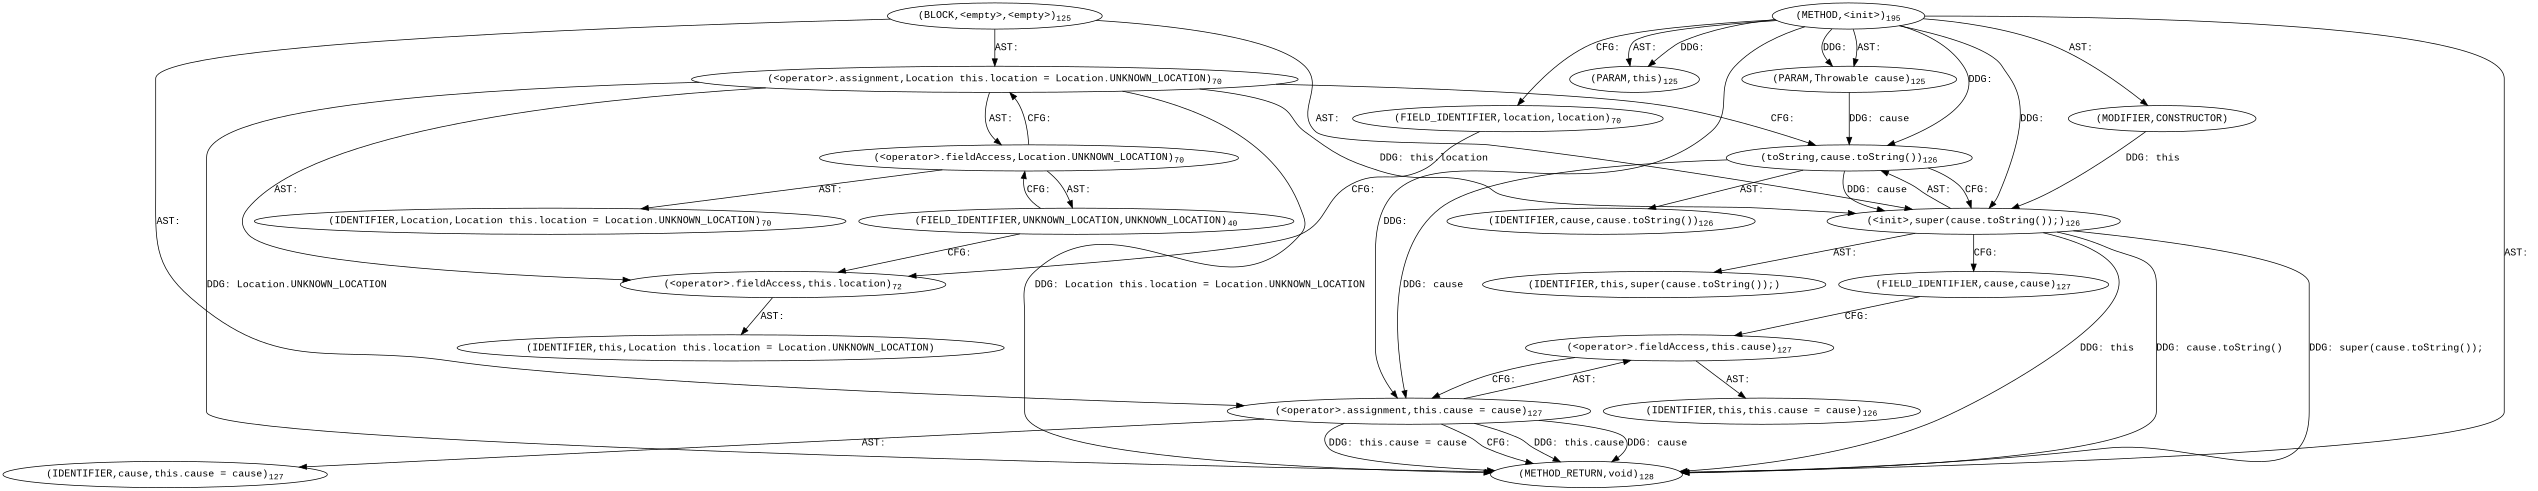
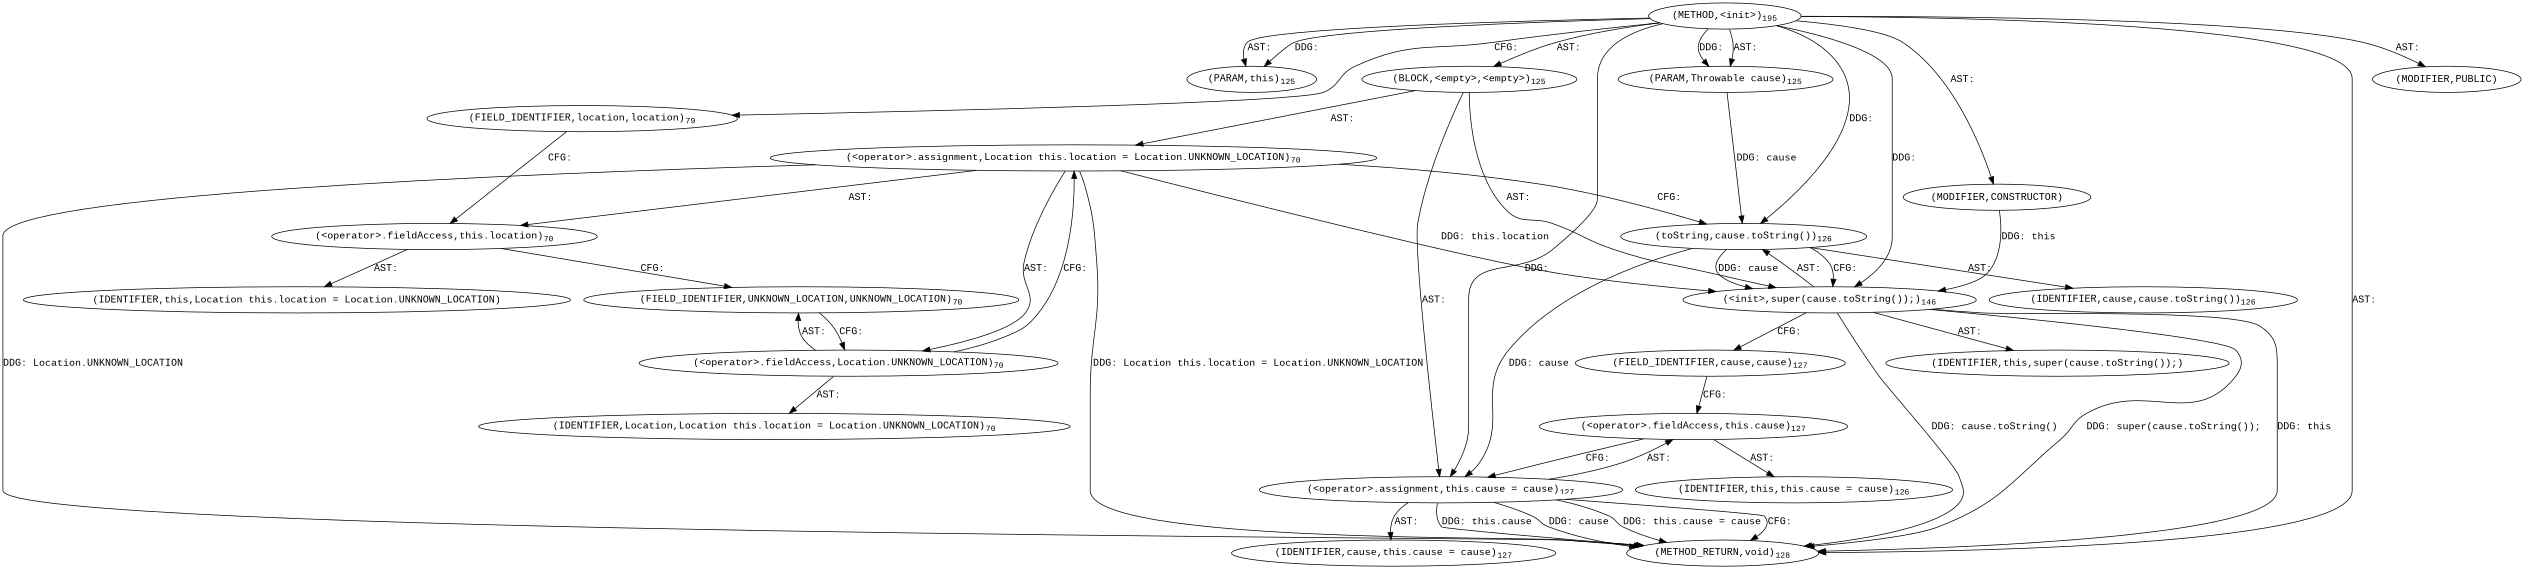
none -> (1578, 37)
none -> (2447, 79)
(1616, 118) -> (691, 118)
(1233, 220) -> (958, 299)
(2073, 220) -> (1929, 299)
(933, 252) -> (613, 267)
(897, 283) -> (549, 235)
